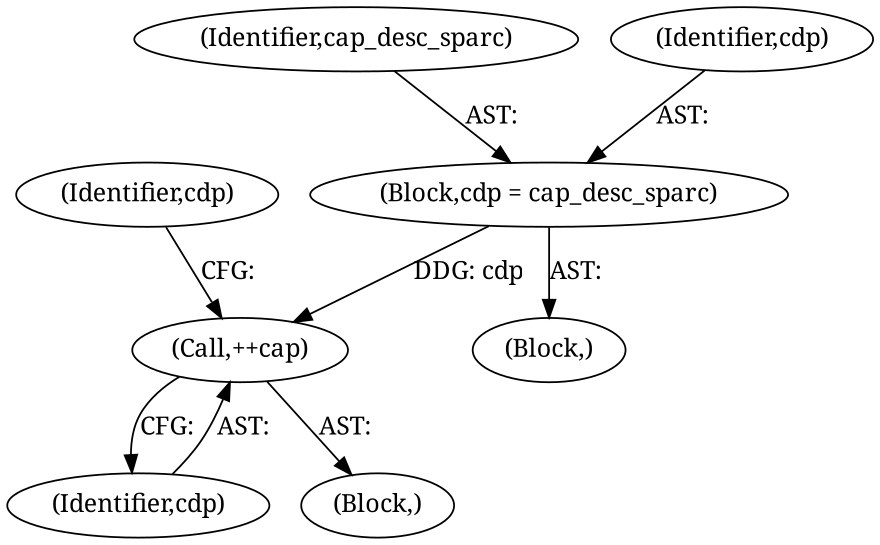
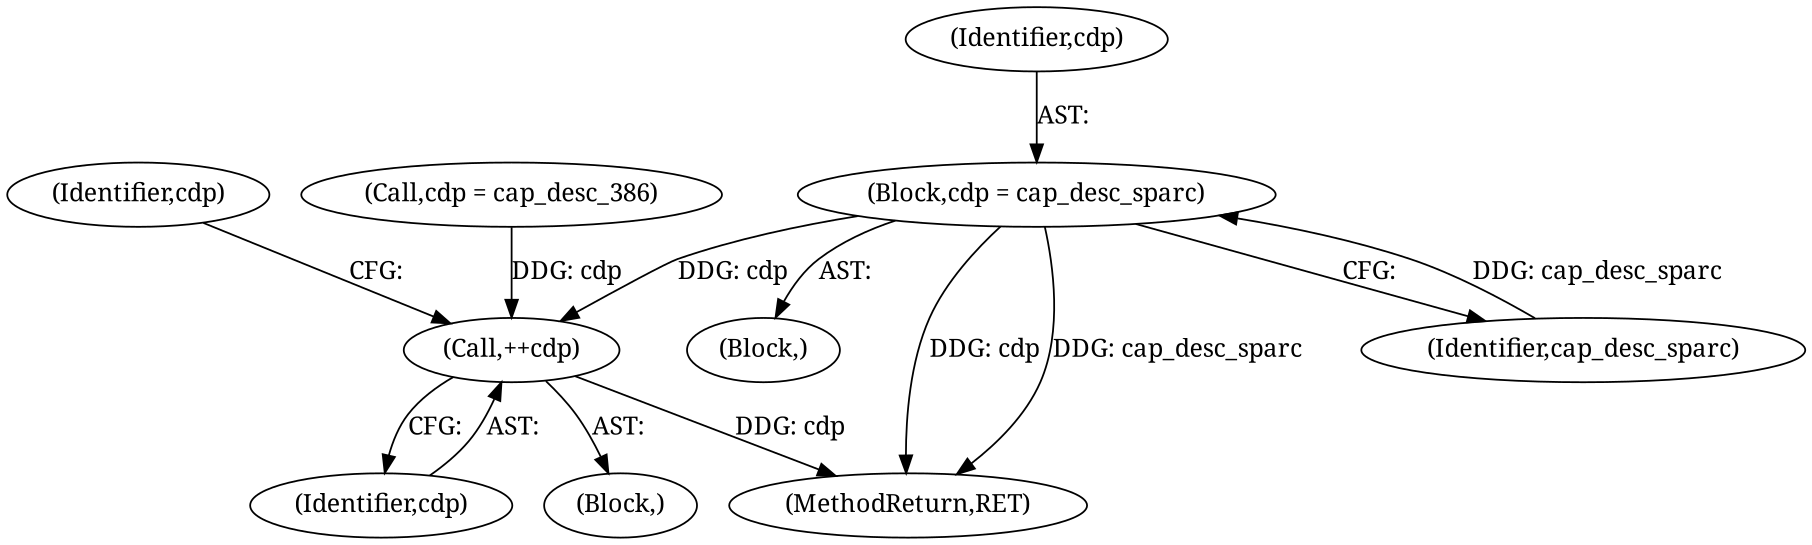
(496, 117) -> (1598, 272)
none -> (512, 195)
none -> (1302, 270)
(240, 350) -> (512, 350)
none -> (908, 505)
